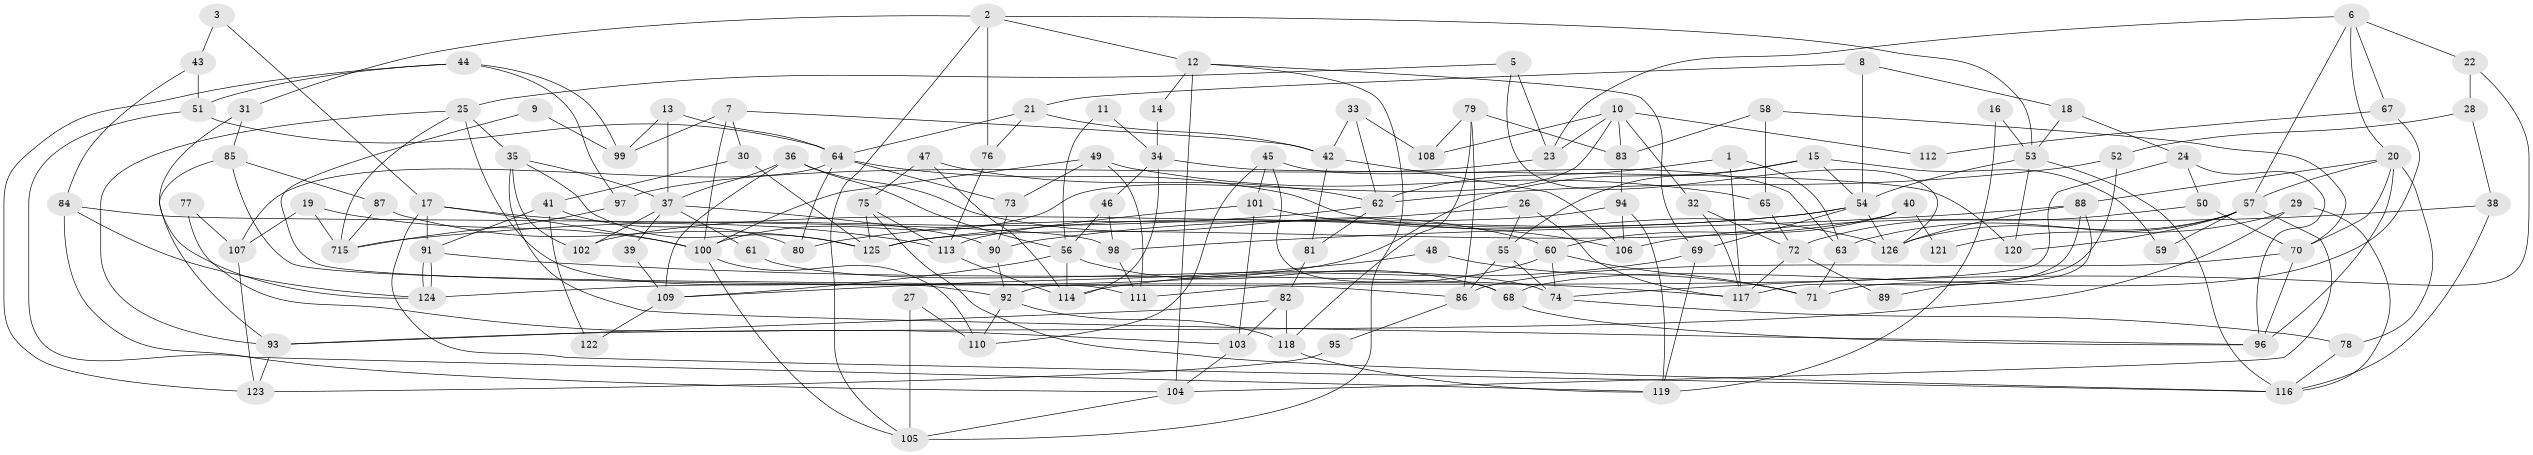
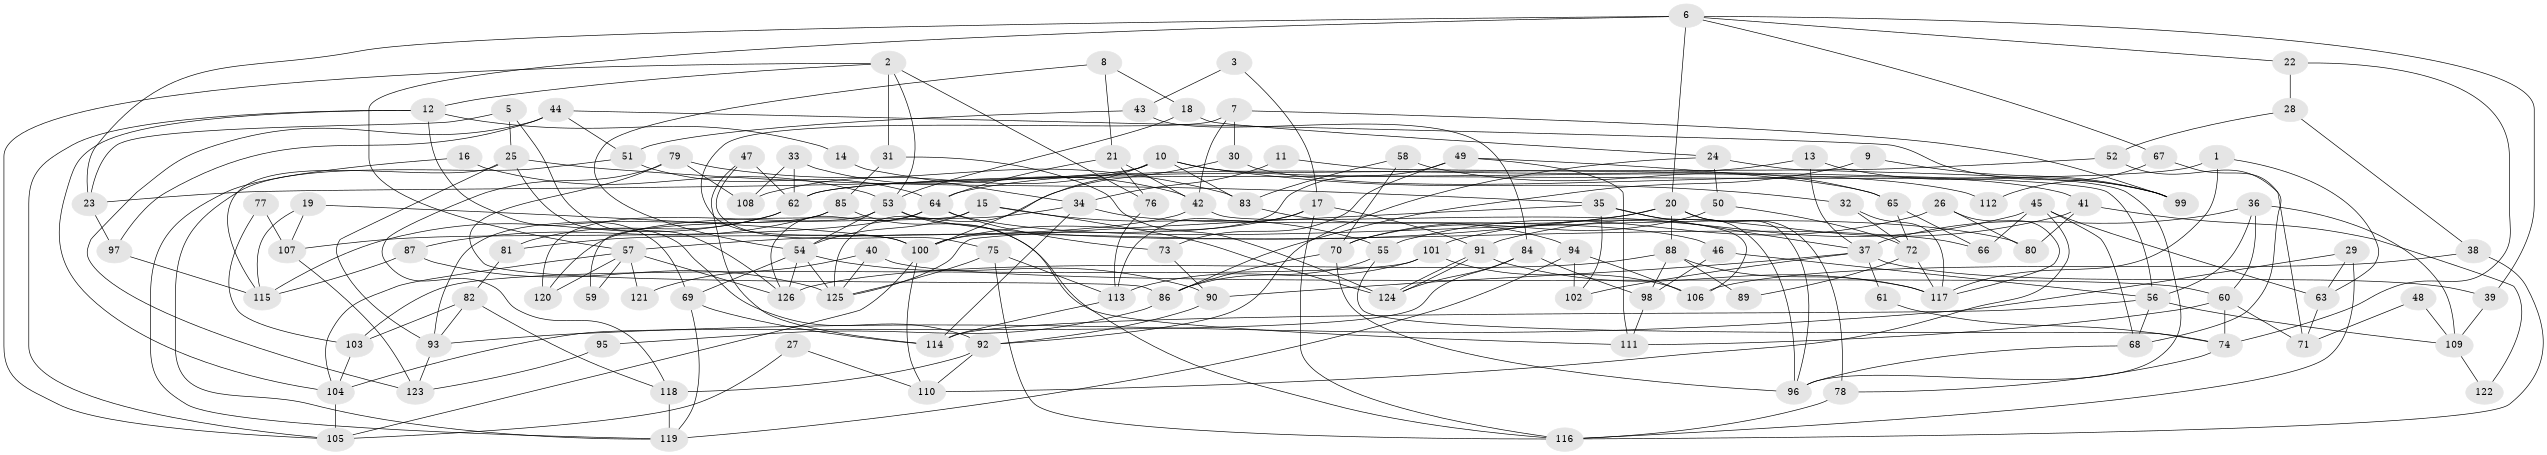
none -> (2221, 35)
(340, 251) -> (262, 298)
none -> (1984, 251)
